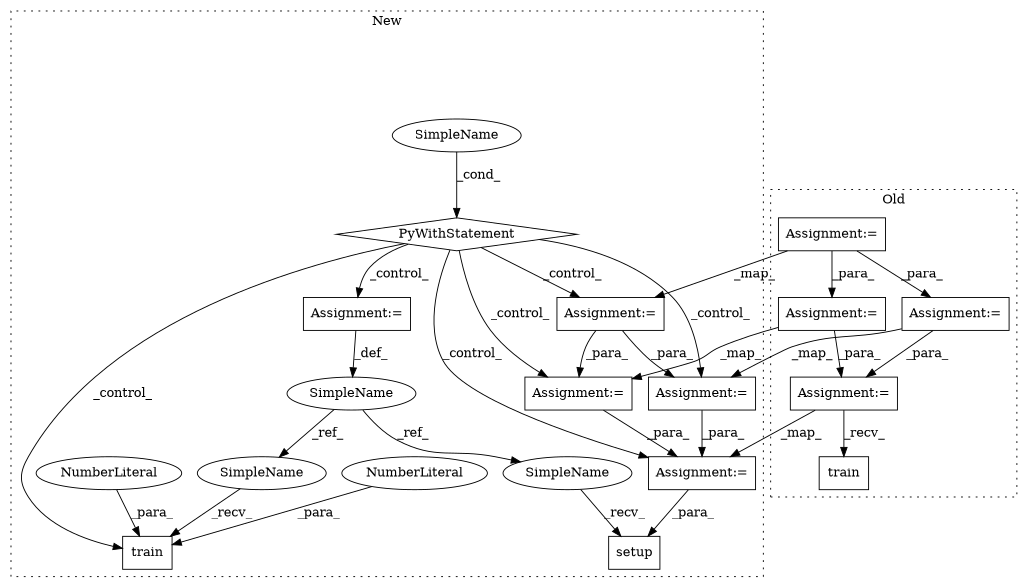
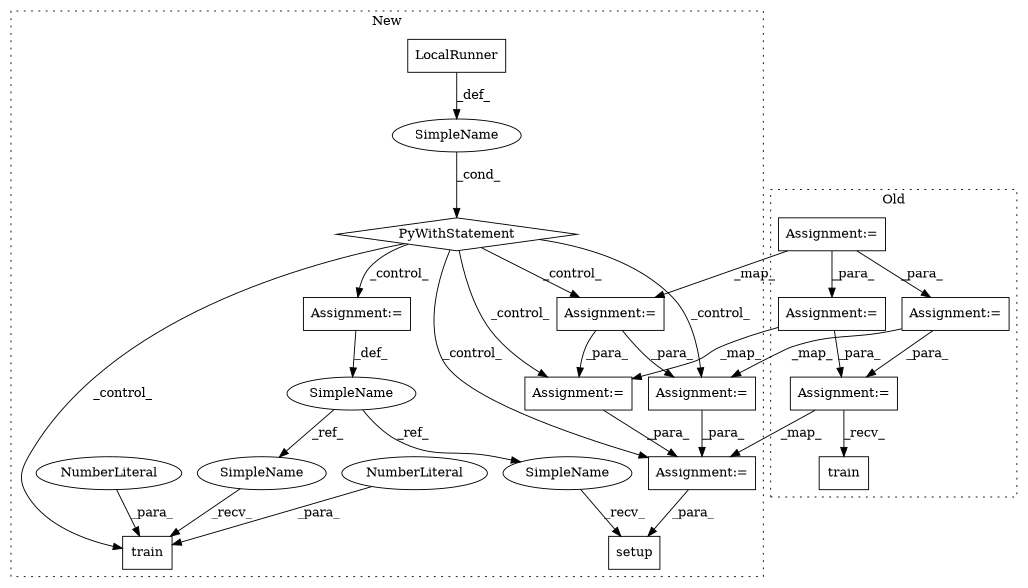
none -> (457, 56)
